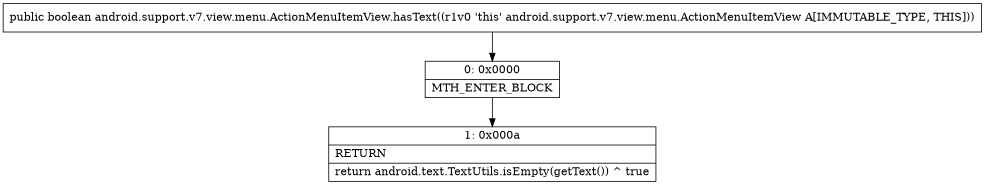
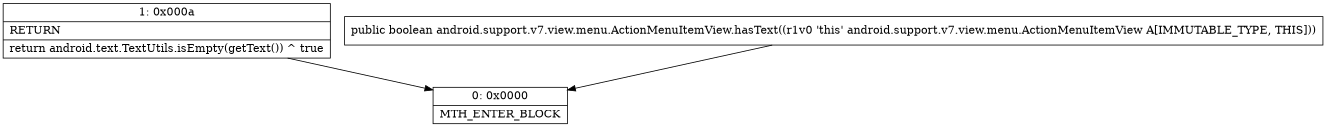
(492, 108) -> (356, 73)
